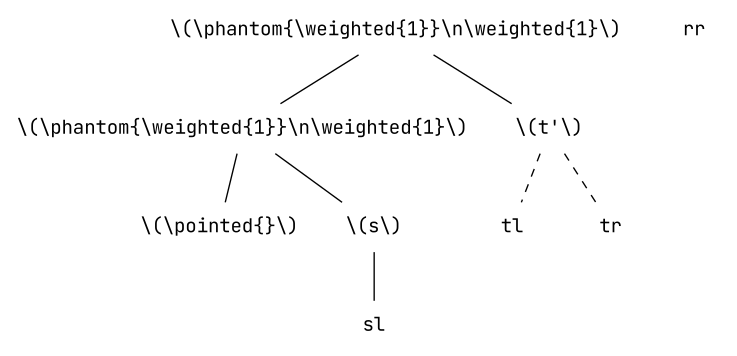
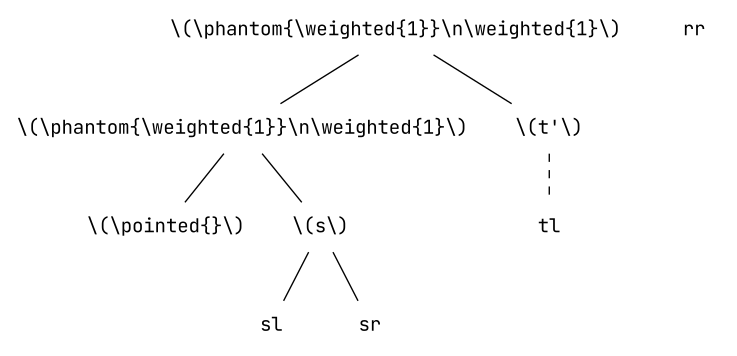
(611, 227) -> none
none -> (370, 326)
